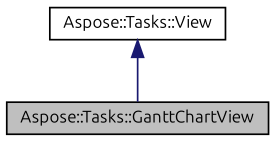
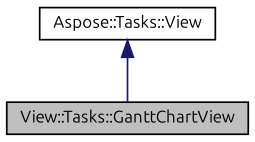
(138, 118) -> (128, 118)
